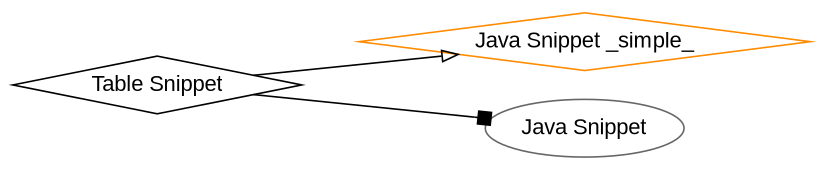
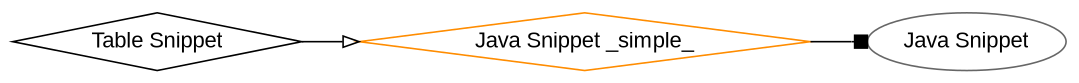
(364, 106) -> (831, 42)
